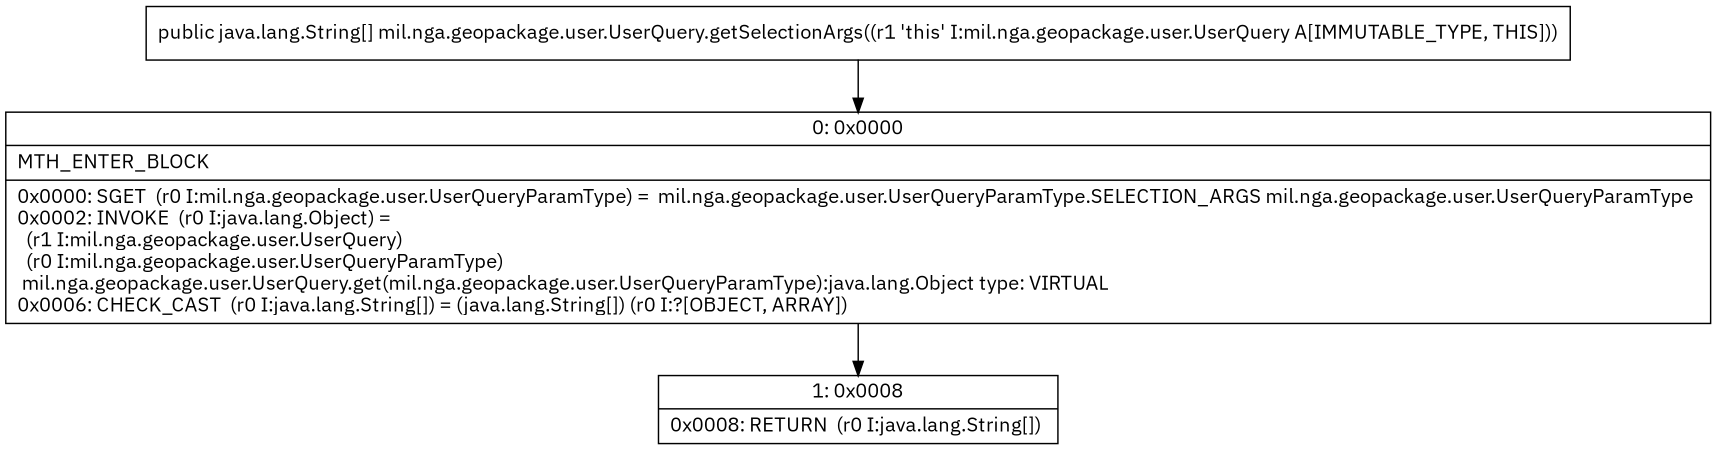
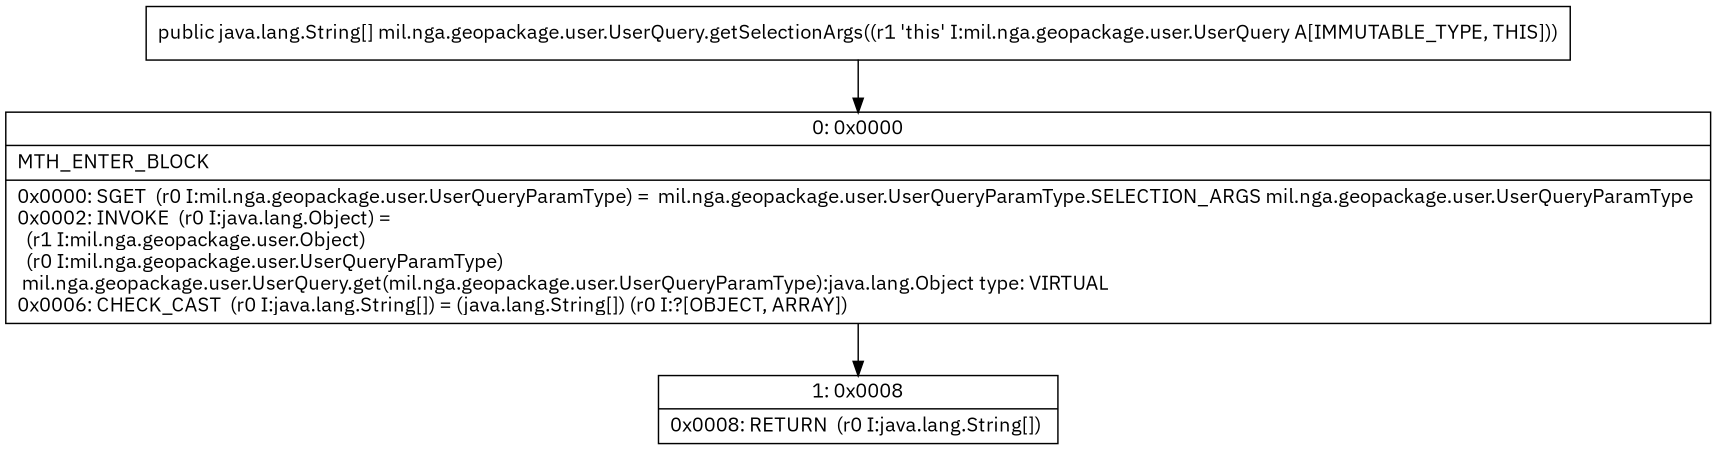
(211, 240) -> (192, 240)
